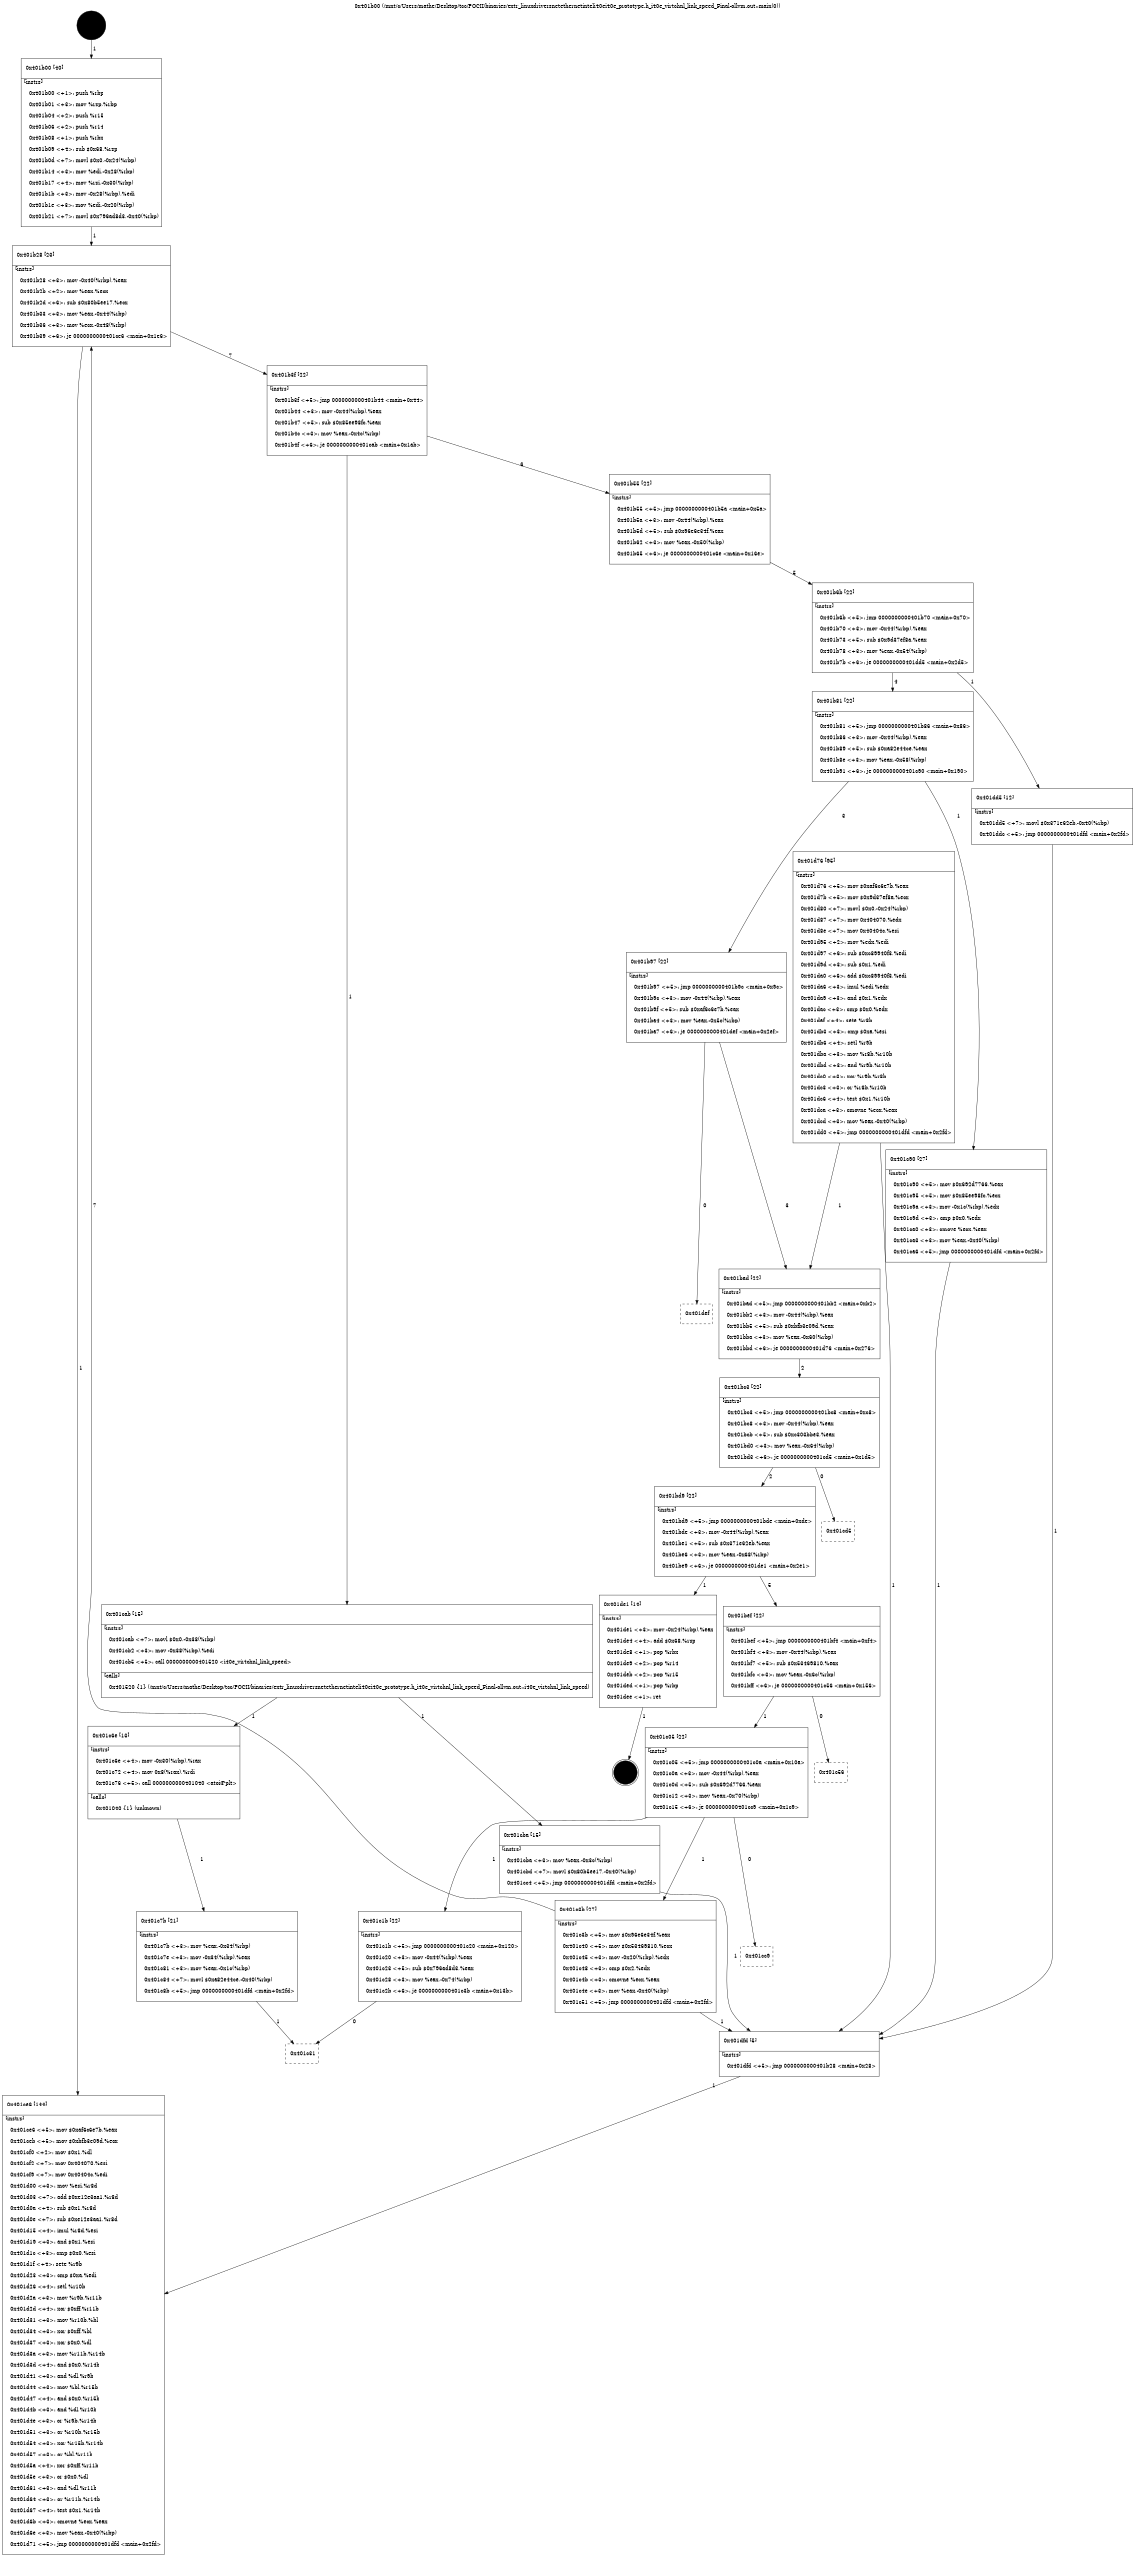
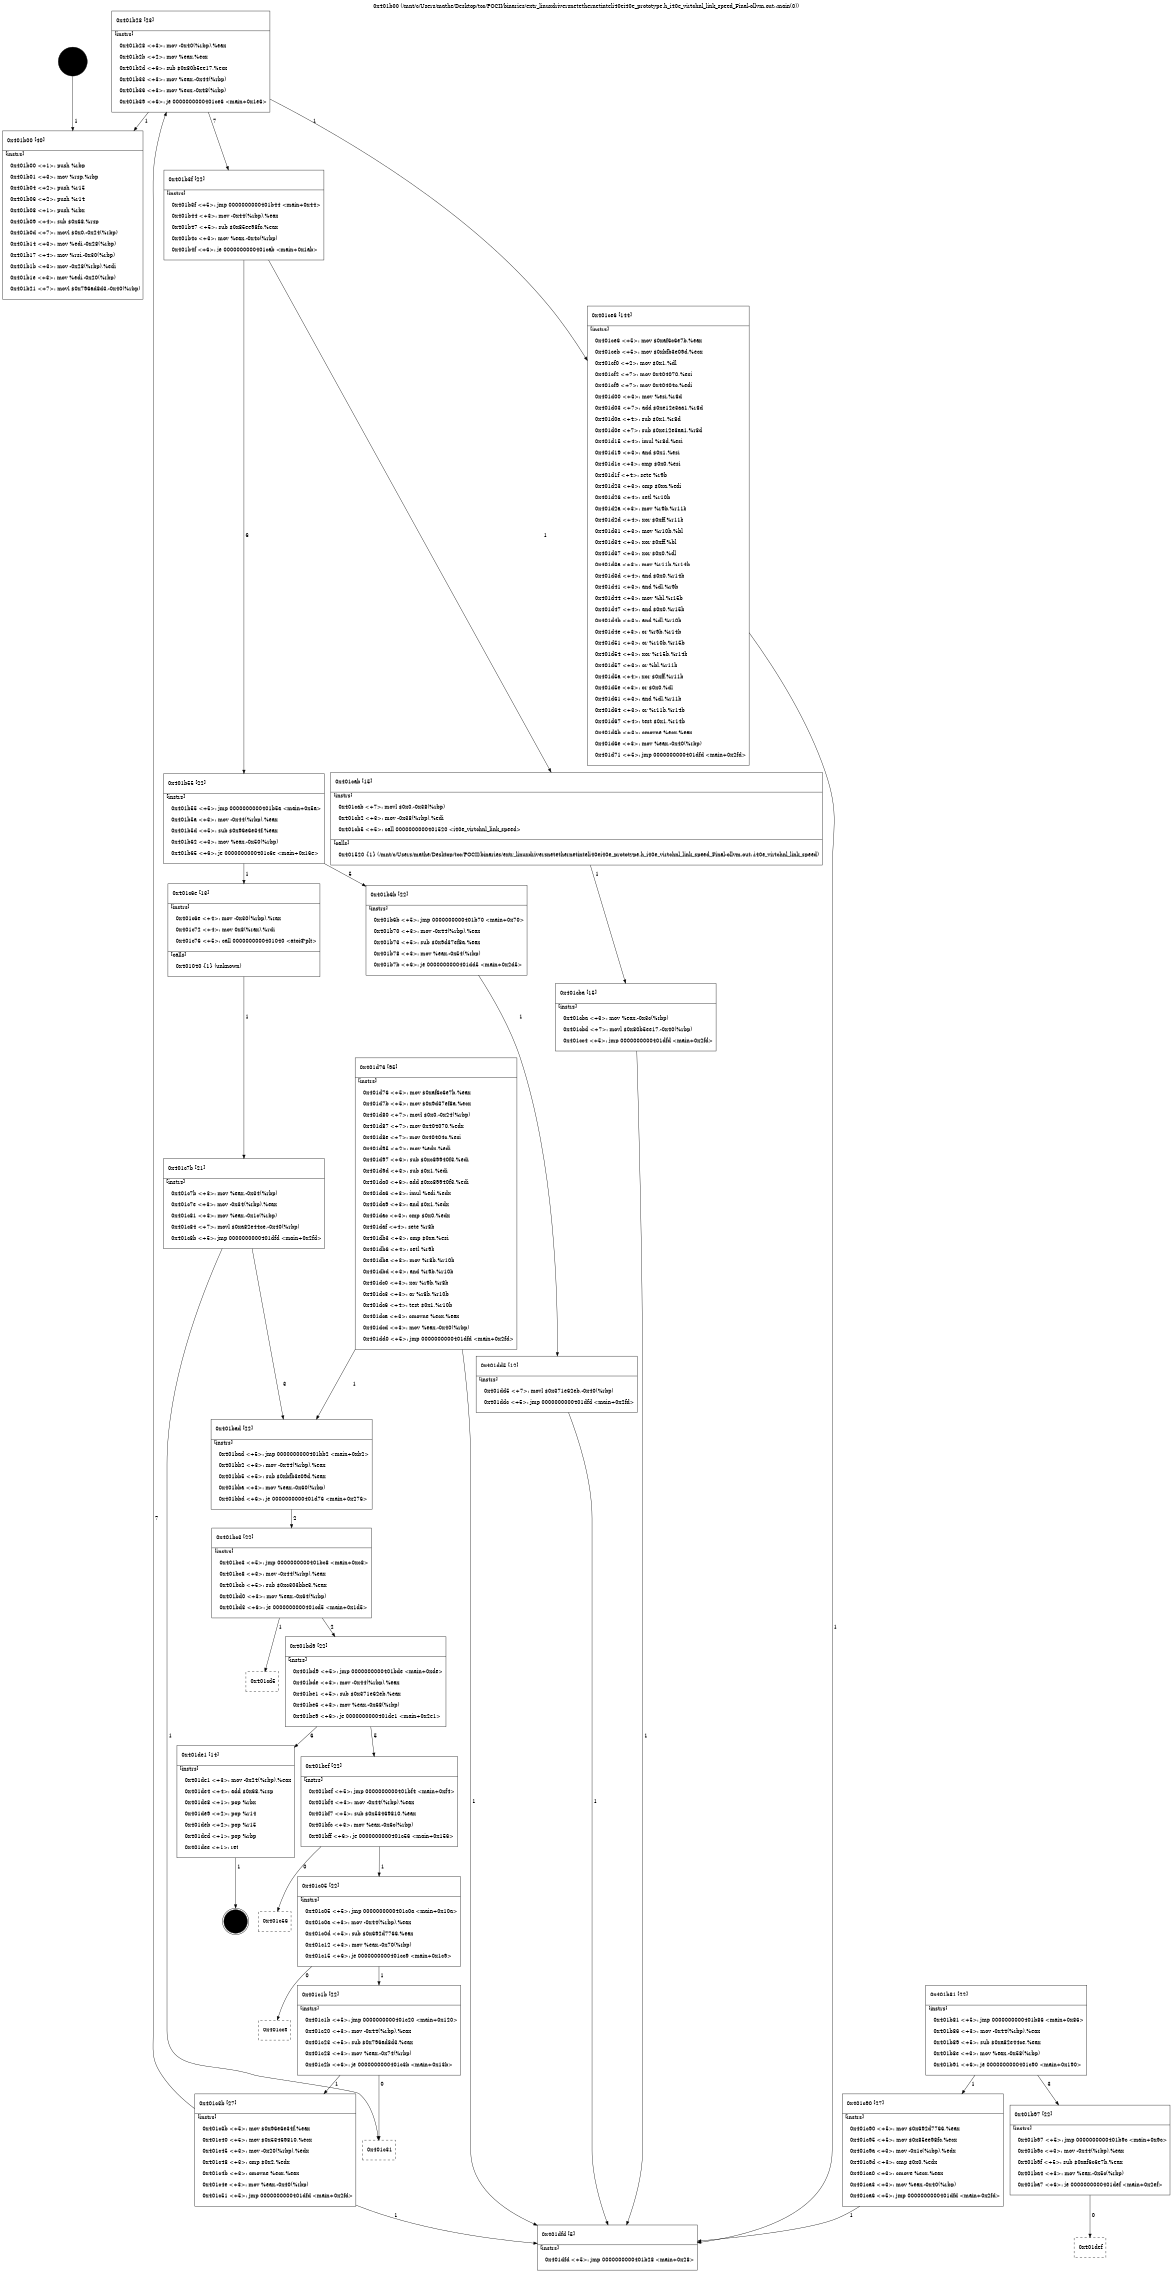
(91, 234) -> (142, 120)
(893, 680) -> none
(752, 1154) -> (267, 1332)
(821, 1477) -> (280, 1627)
(704, 1586) -> (311, 1736)
(257, 1711) -> (244, 872)
(685, 1857) -> (333, 2083)
(454, 2185) -> (832, 1468)
